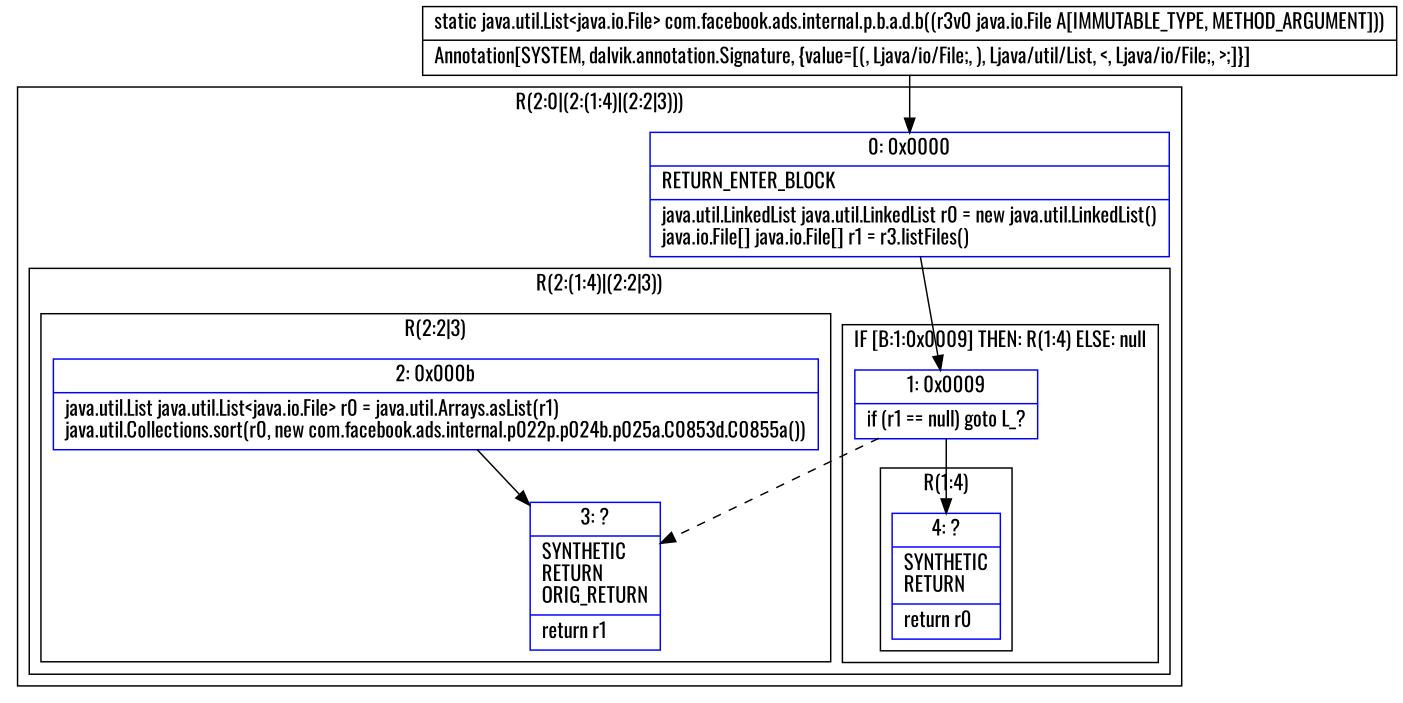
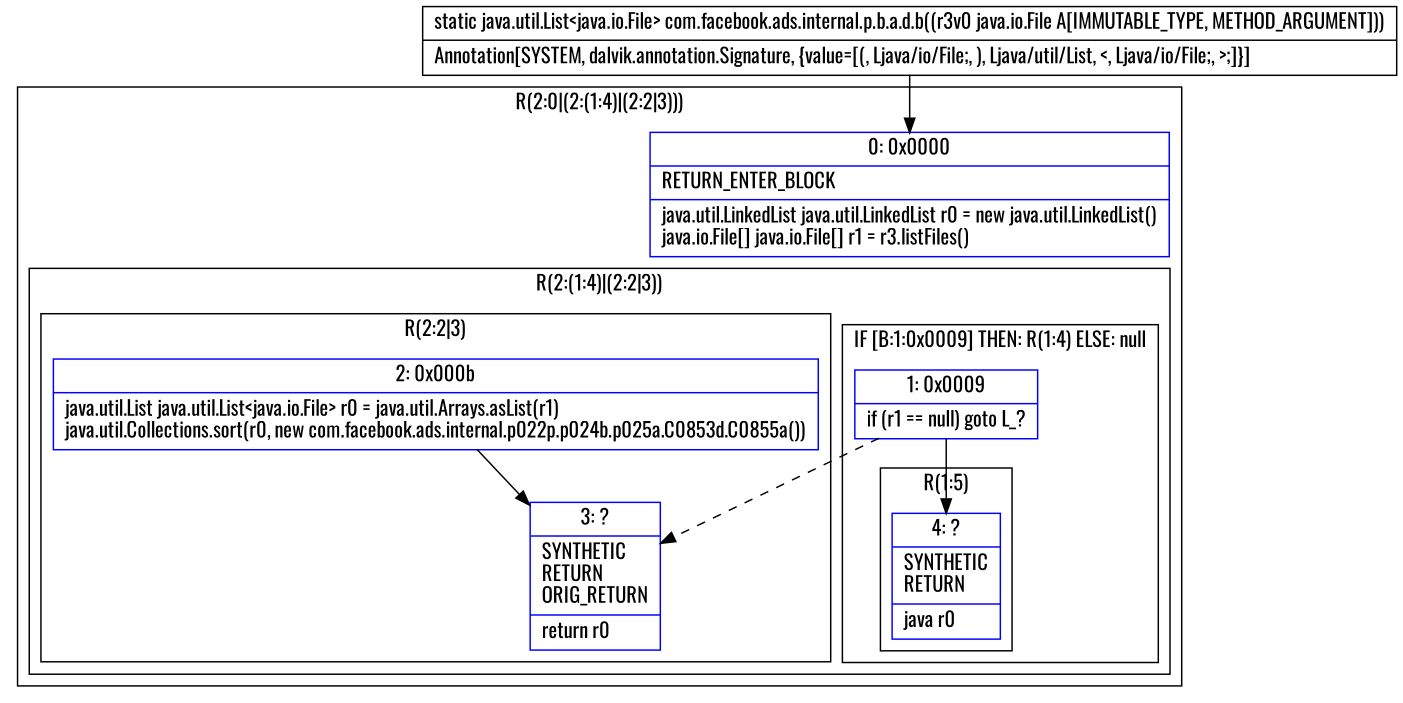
(929, 306) -> none
(946, 485) -> (946, 485)
(938, 621) -> (930, 621)
(575, 632) -> (576, 632)
